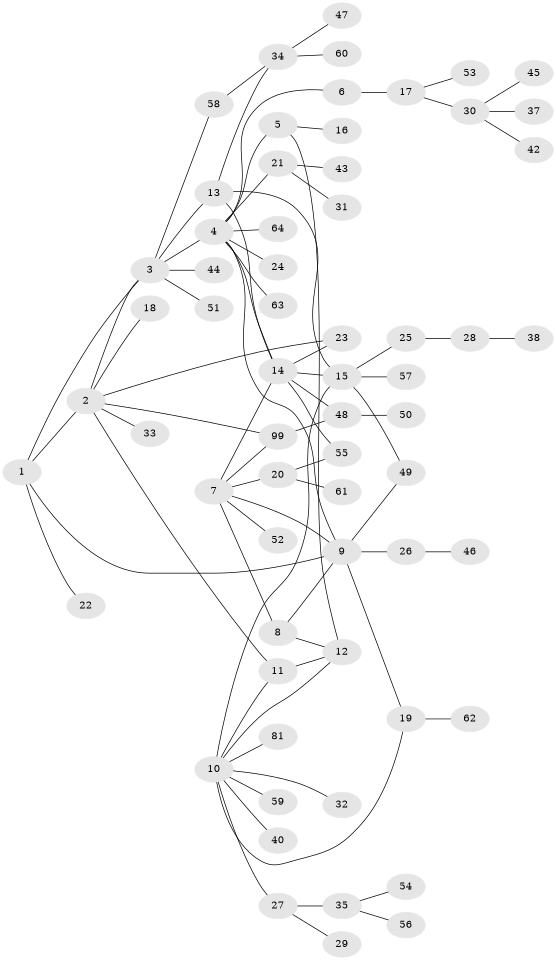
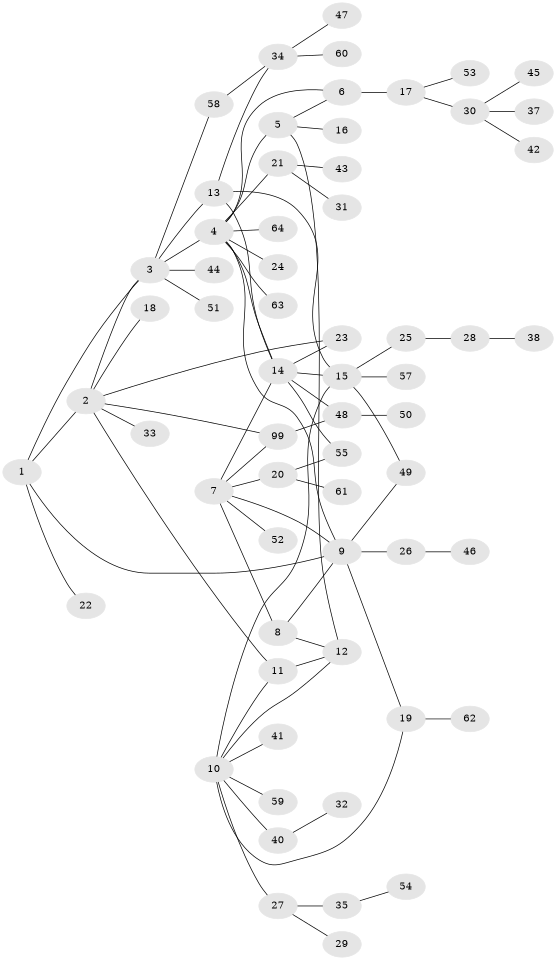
none -> (310, 109)
(278, 737) -> (278, 737)
(282, 779) -> (310, 823)
(406, 925) -> none
